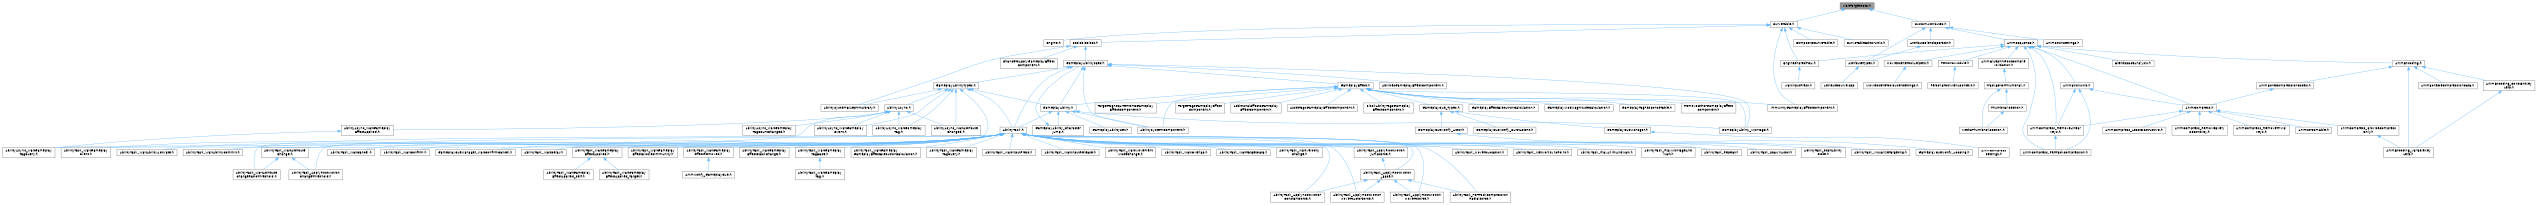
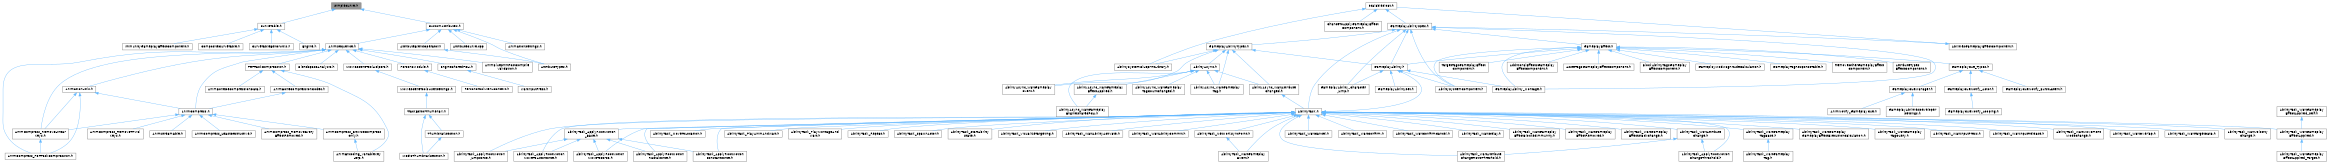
(1857, 6) -> (346, 6)
(1434, 34) -> (1671, 25)
(1790, 46) -> none
(2409, 63) -> (267, 67)
(1849, 76) -> (458, 38)
(2005, 77) -> (427, 102)
(2509, 86) -> none
(1046, 90) -> (1374, 57)
(1551, 101) -> none
(996, 103) -> (1294, 102)
(1126, 108) -> (1912, 67)
(1504, 108) -> none
(2200, 130) -> (289, 134)
(482, 147) -> (1234, 145)
(29, 153) -> (1082, 112)
(475, 153) -> (1423, 134)
(1994, 153) -> (1913, 112)
(581, 165) -> (2302, 125)
(1385, 165) -> (535, 145)
(709, 166) -> (1882, 101)
(1480, 197) -> (660, 156)
